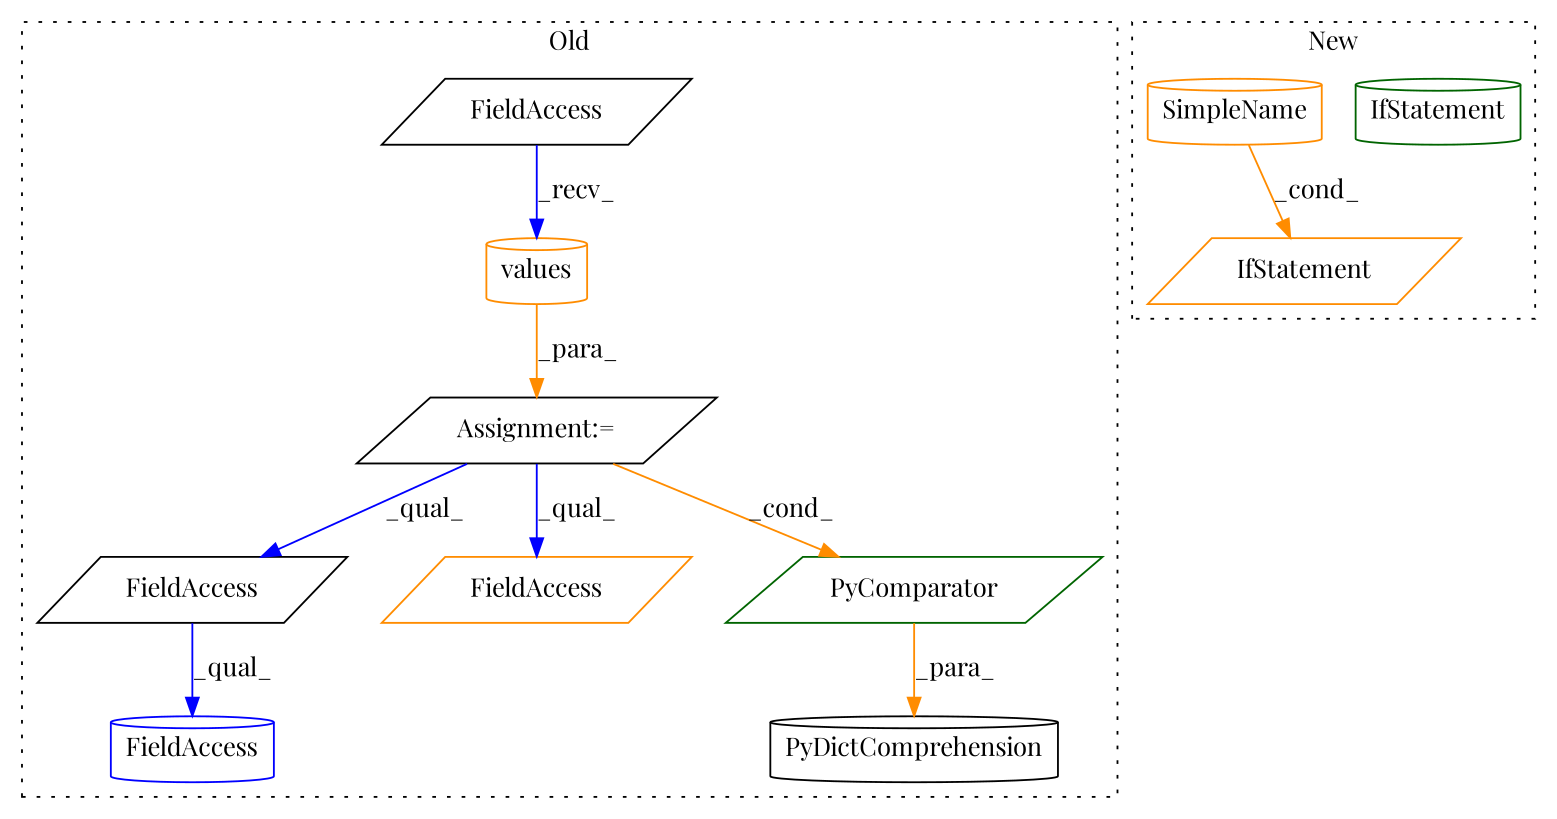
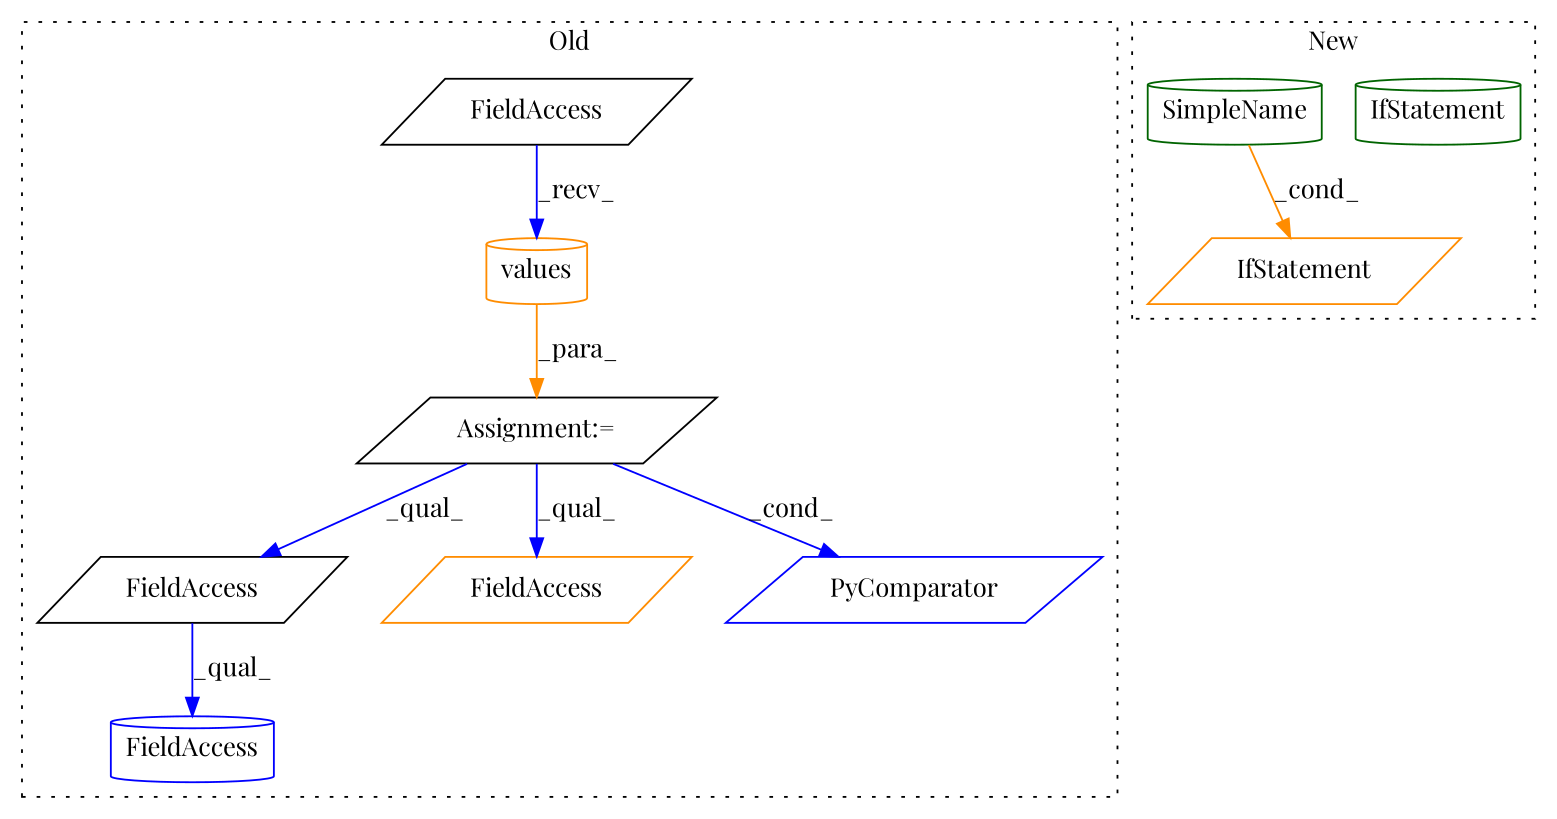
(1235, 112) -> (1235, 112)
(717, 507) -> (717, 507)
(914, 590) -> (914, 590)
(914, 749) -> none
